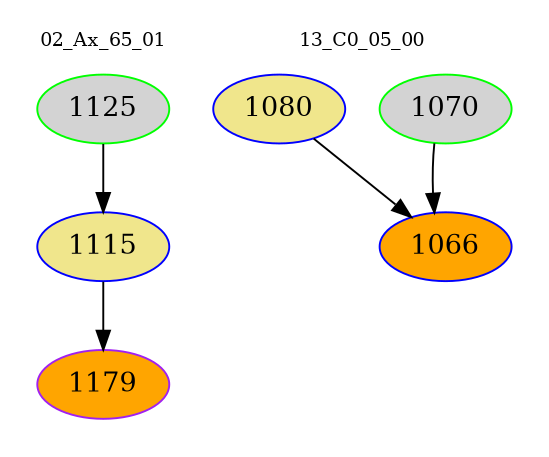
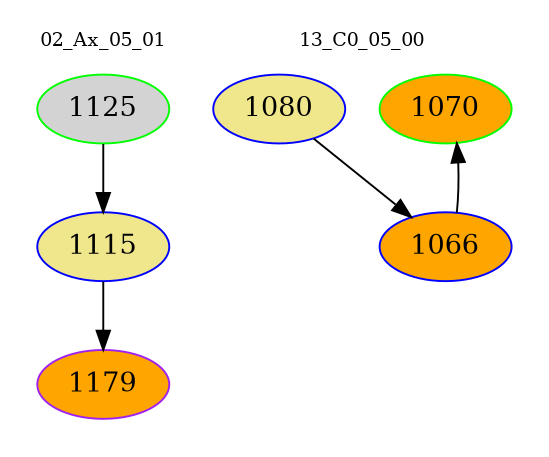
(103, 41) -> (103, 41)
(446, 109) -> (446, 109)
(433, 168) -> (458, 188)
